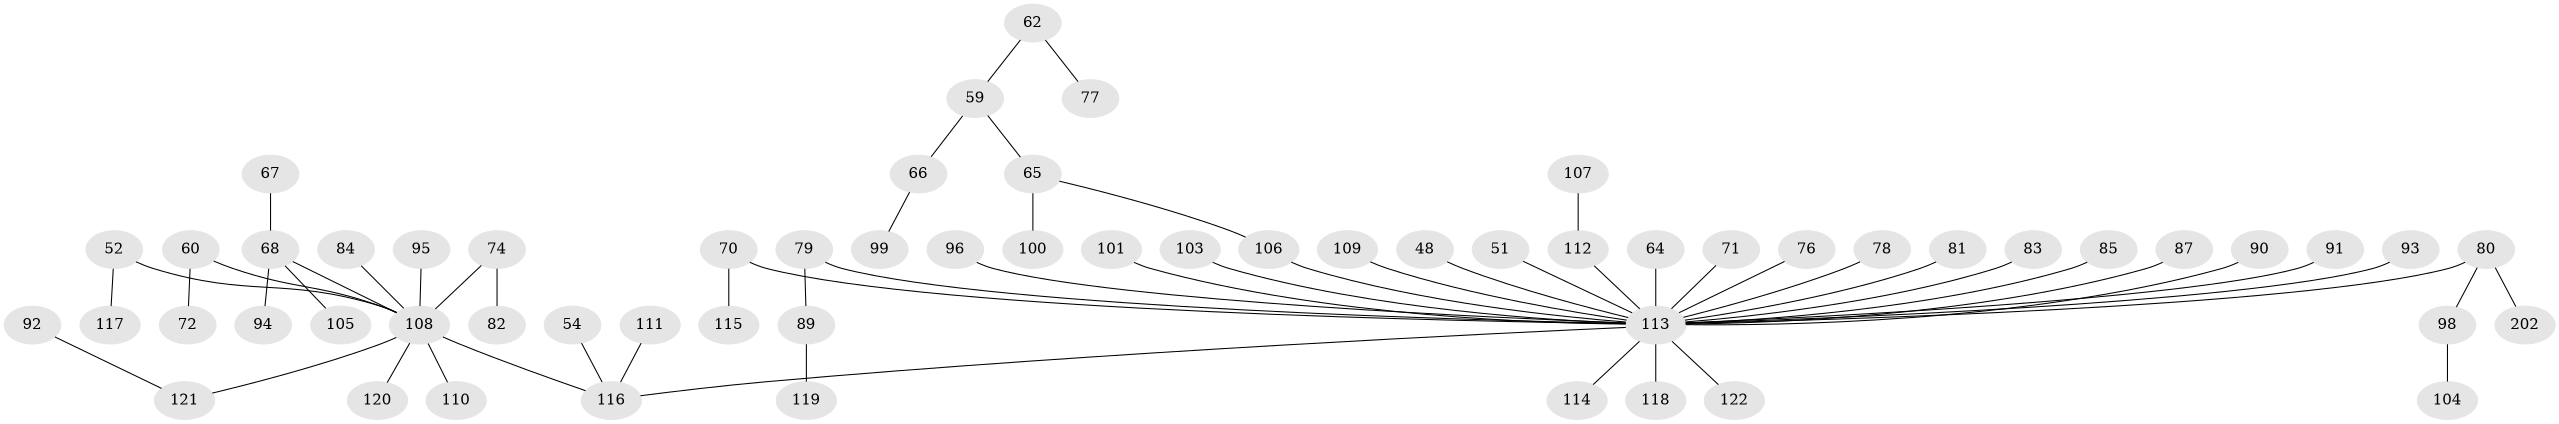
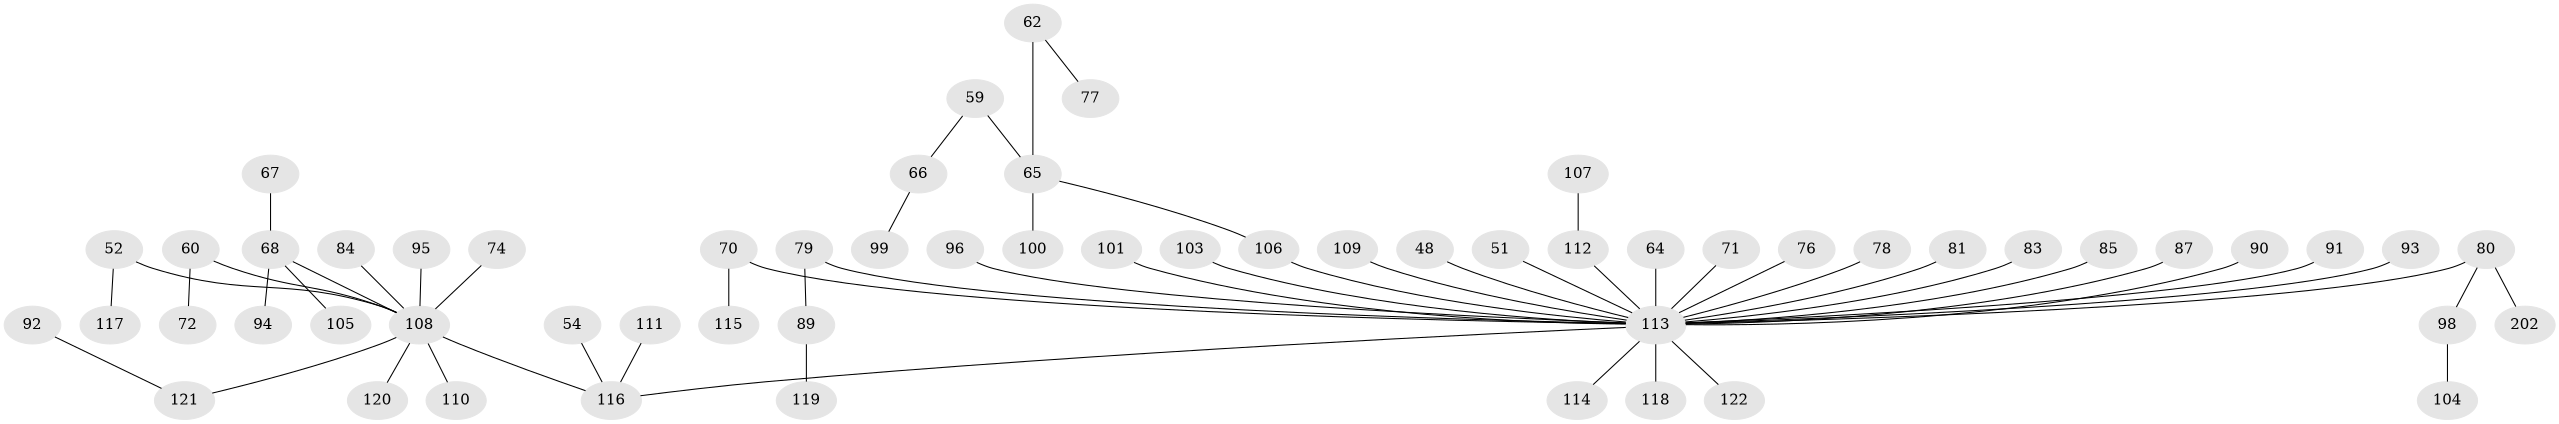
(1004, 61) -> (1033, 99)
(497, 325) -> none
